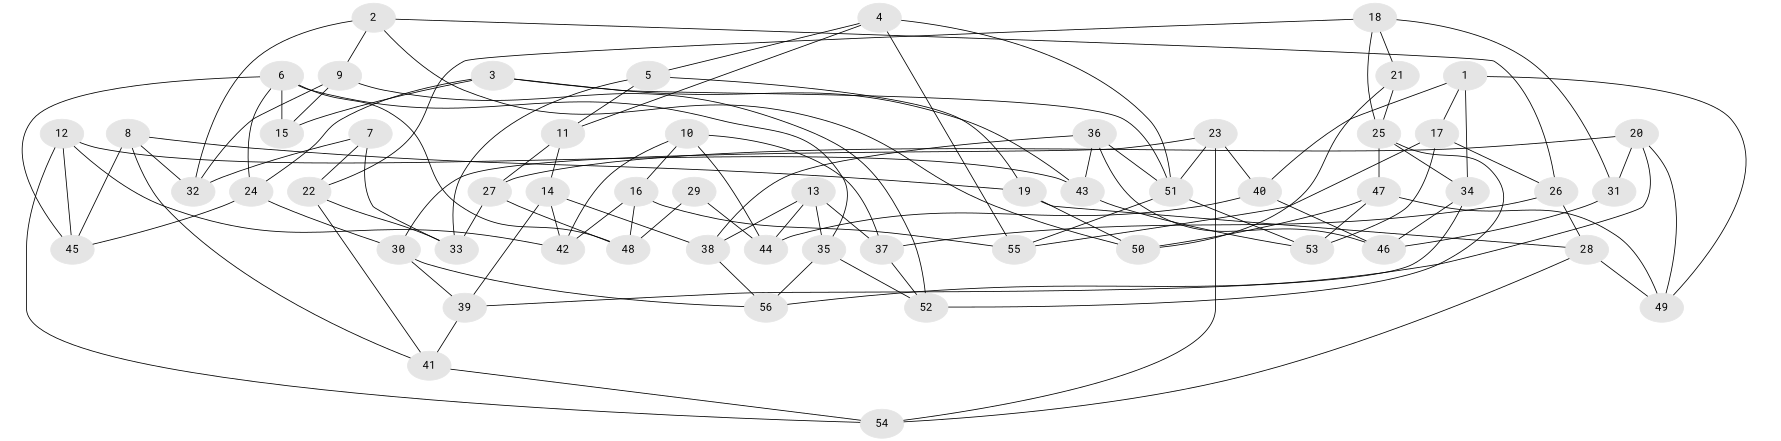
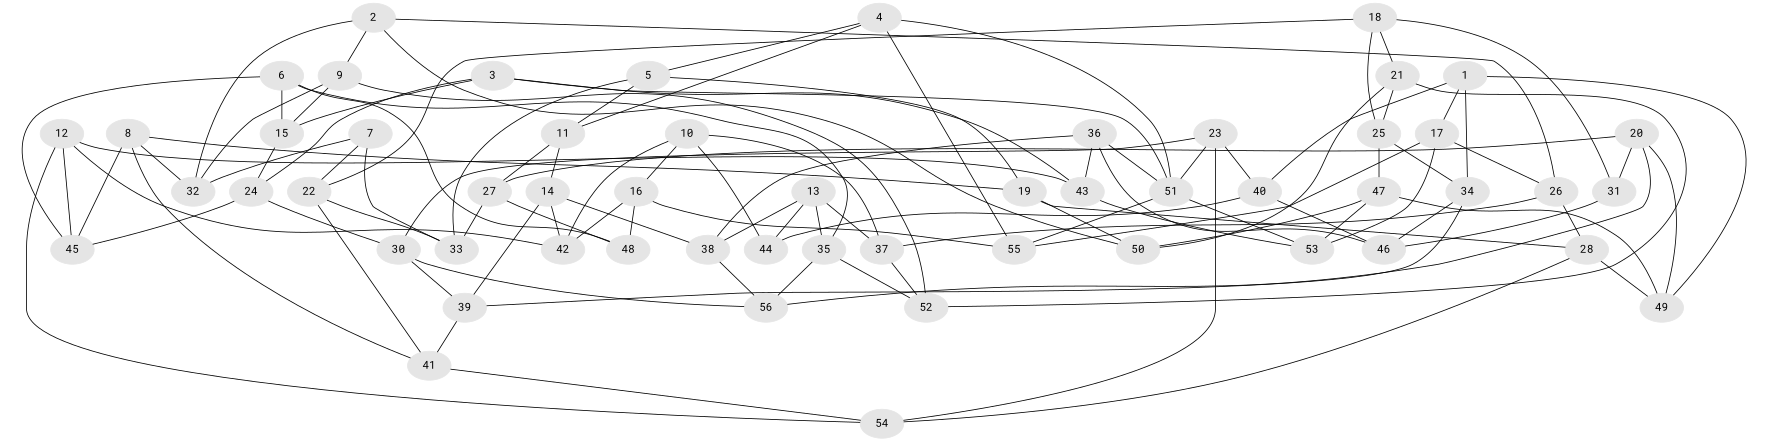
(250, 130) -> (263, 169)
(694, 192) -> none
(1309, 291) -> (1473, 287)
